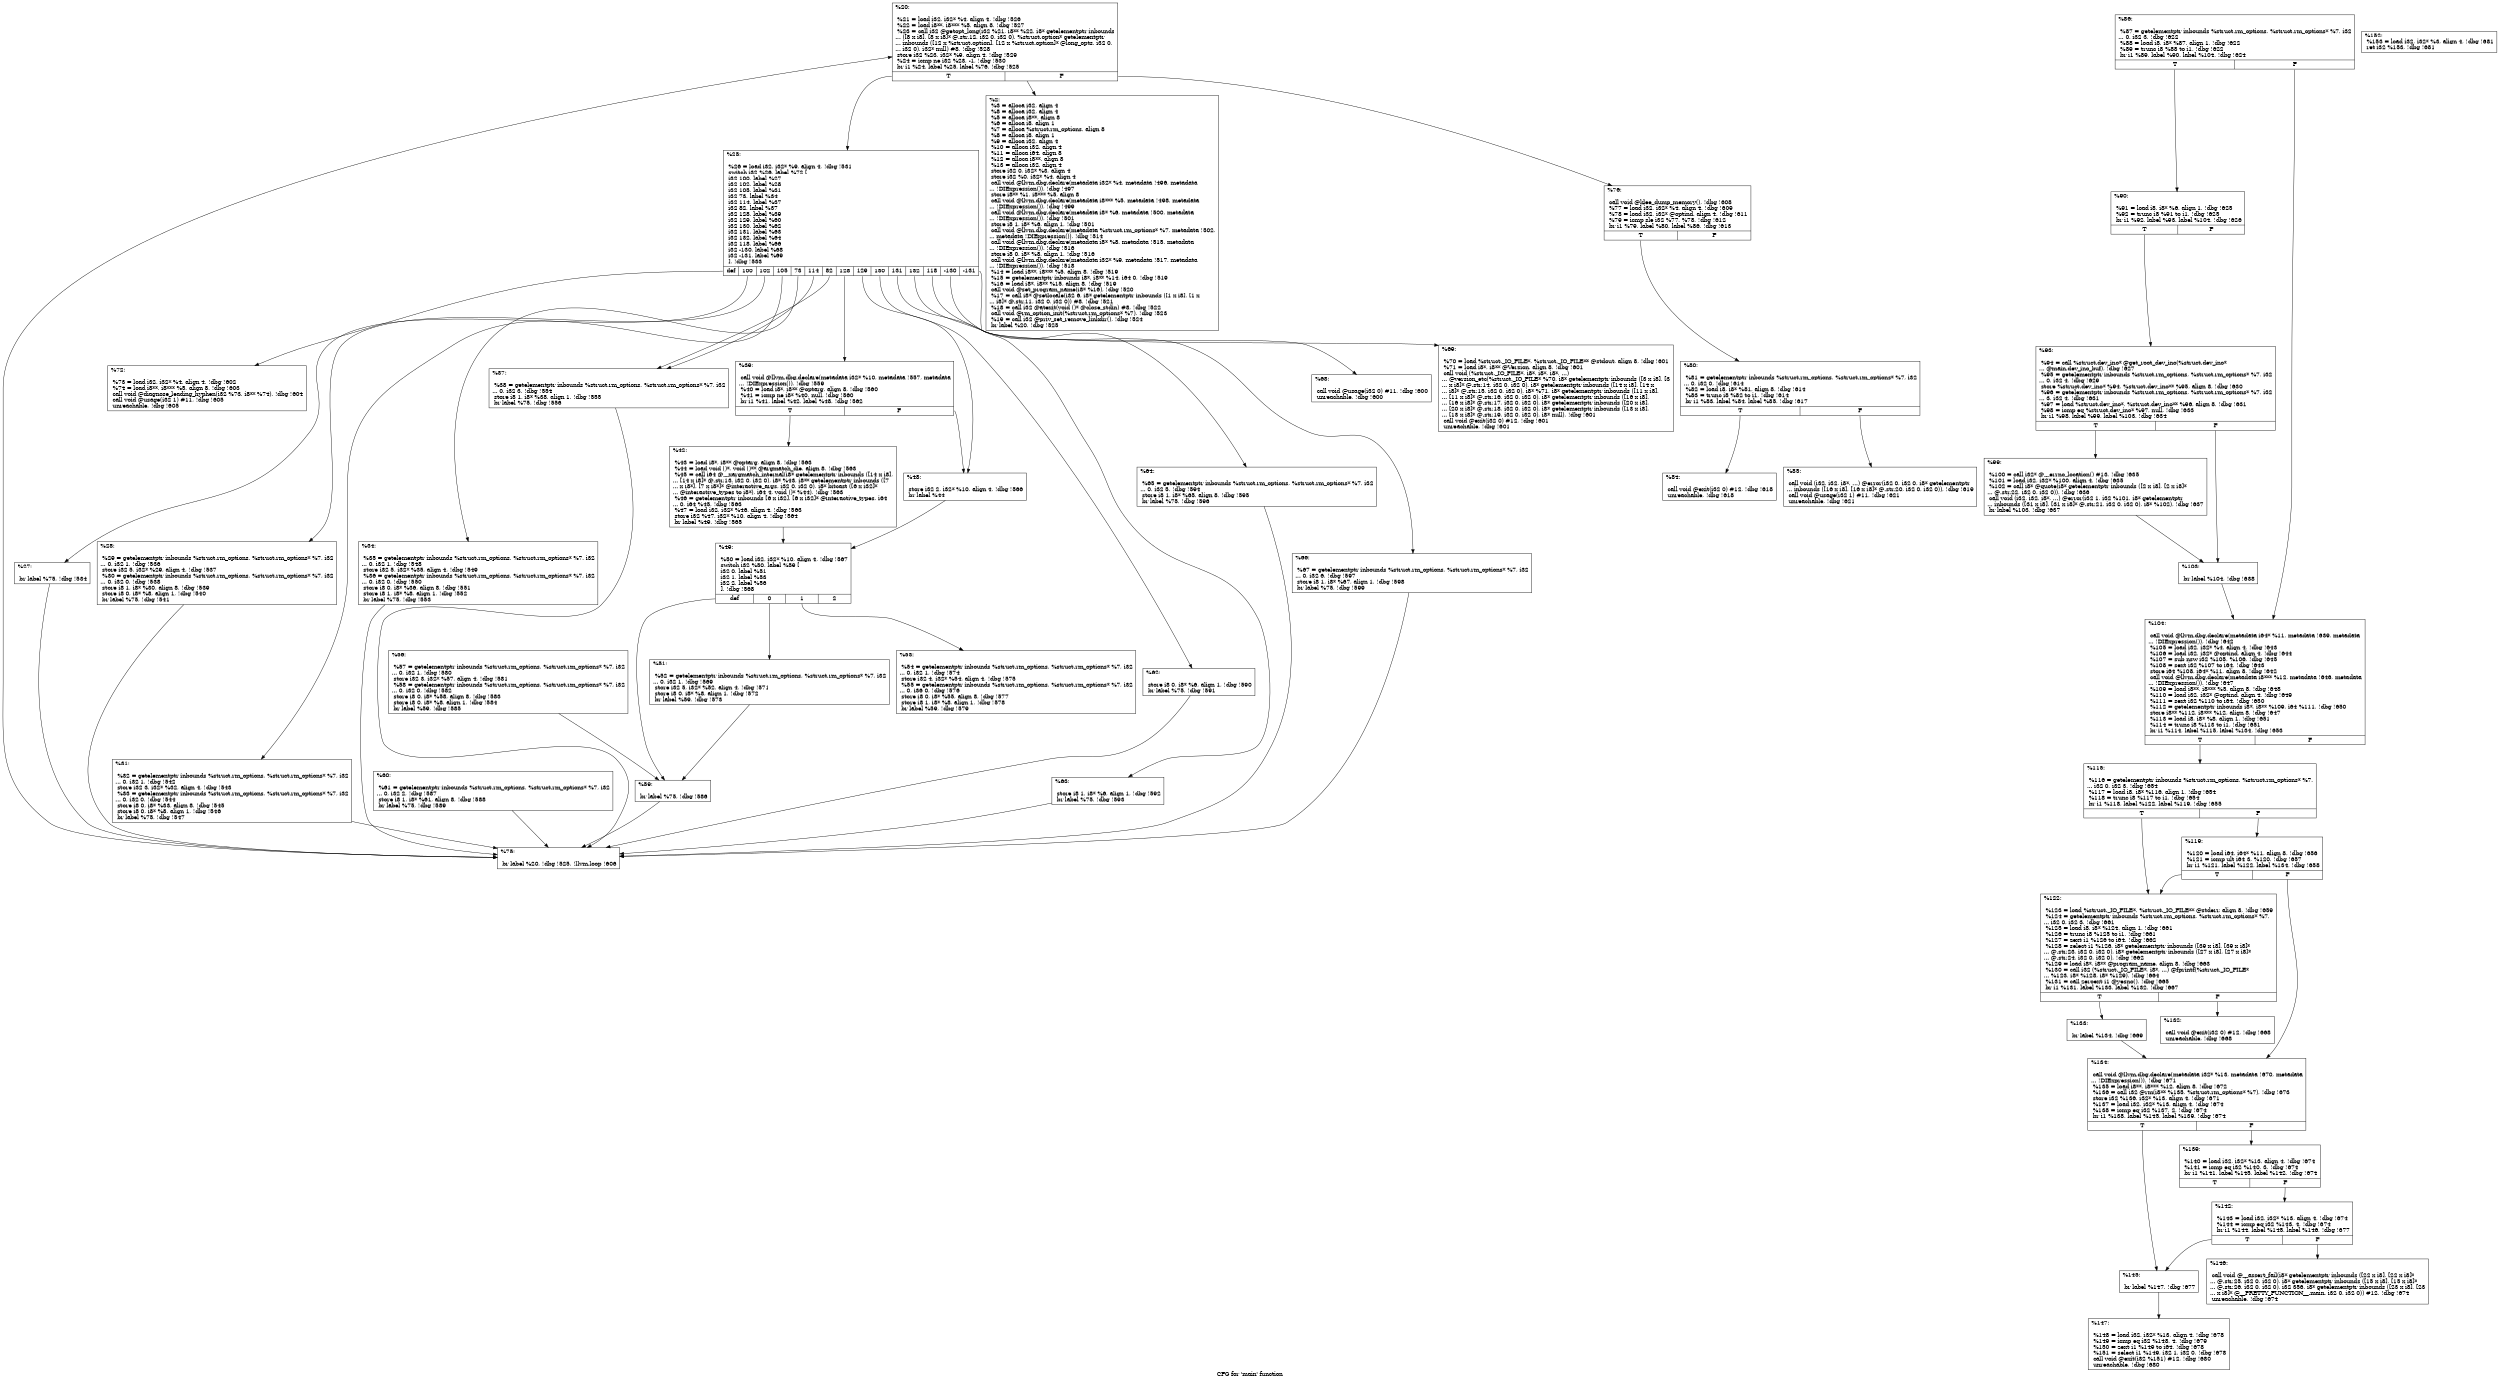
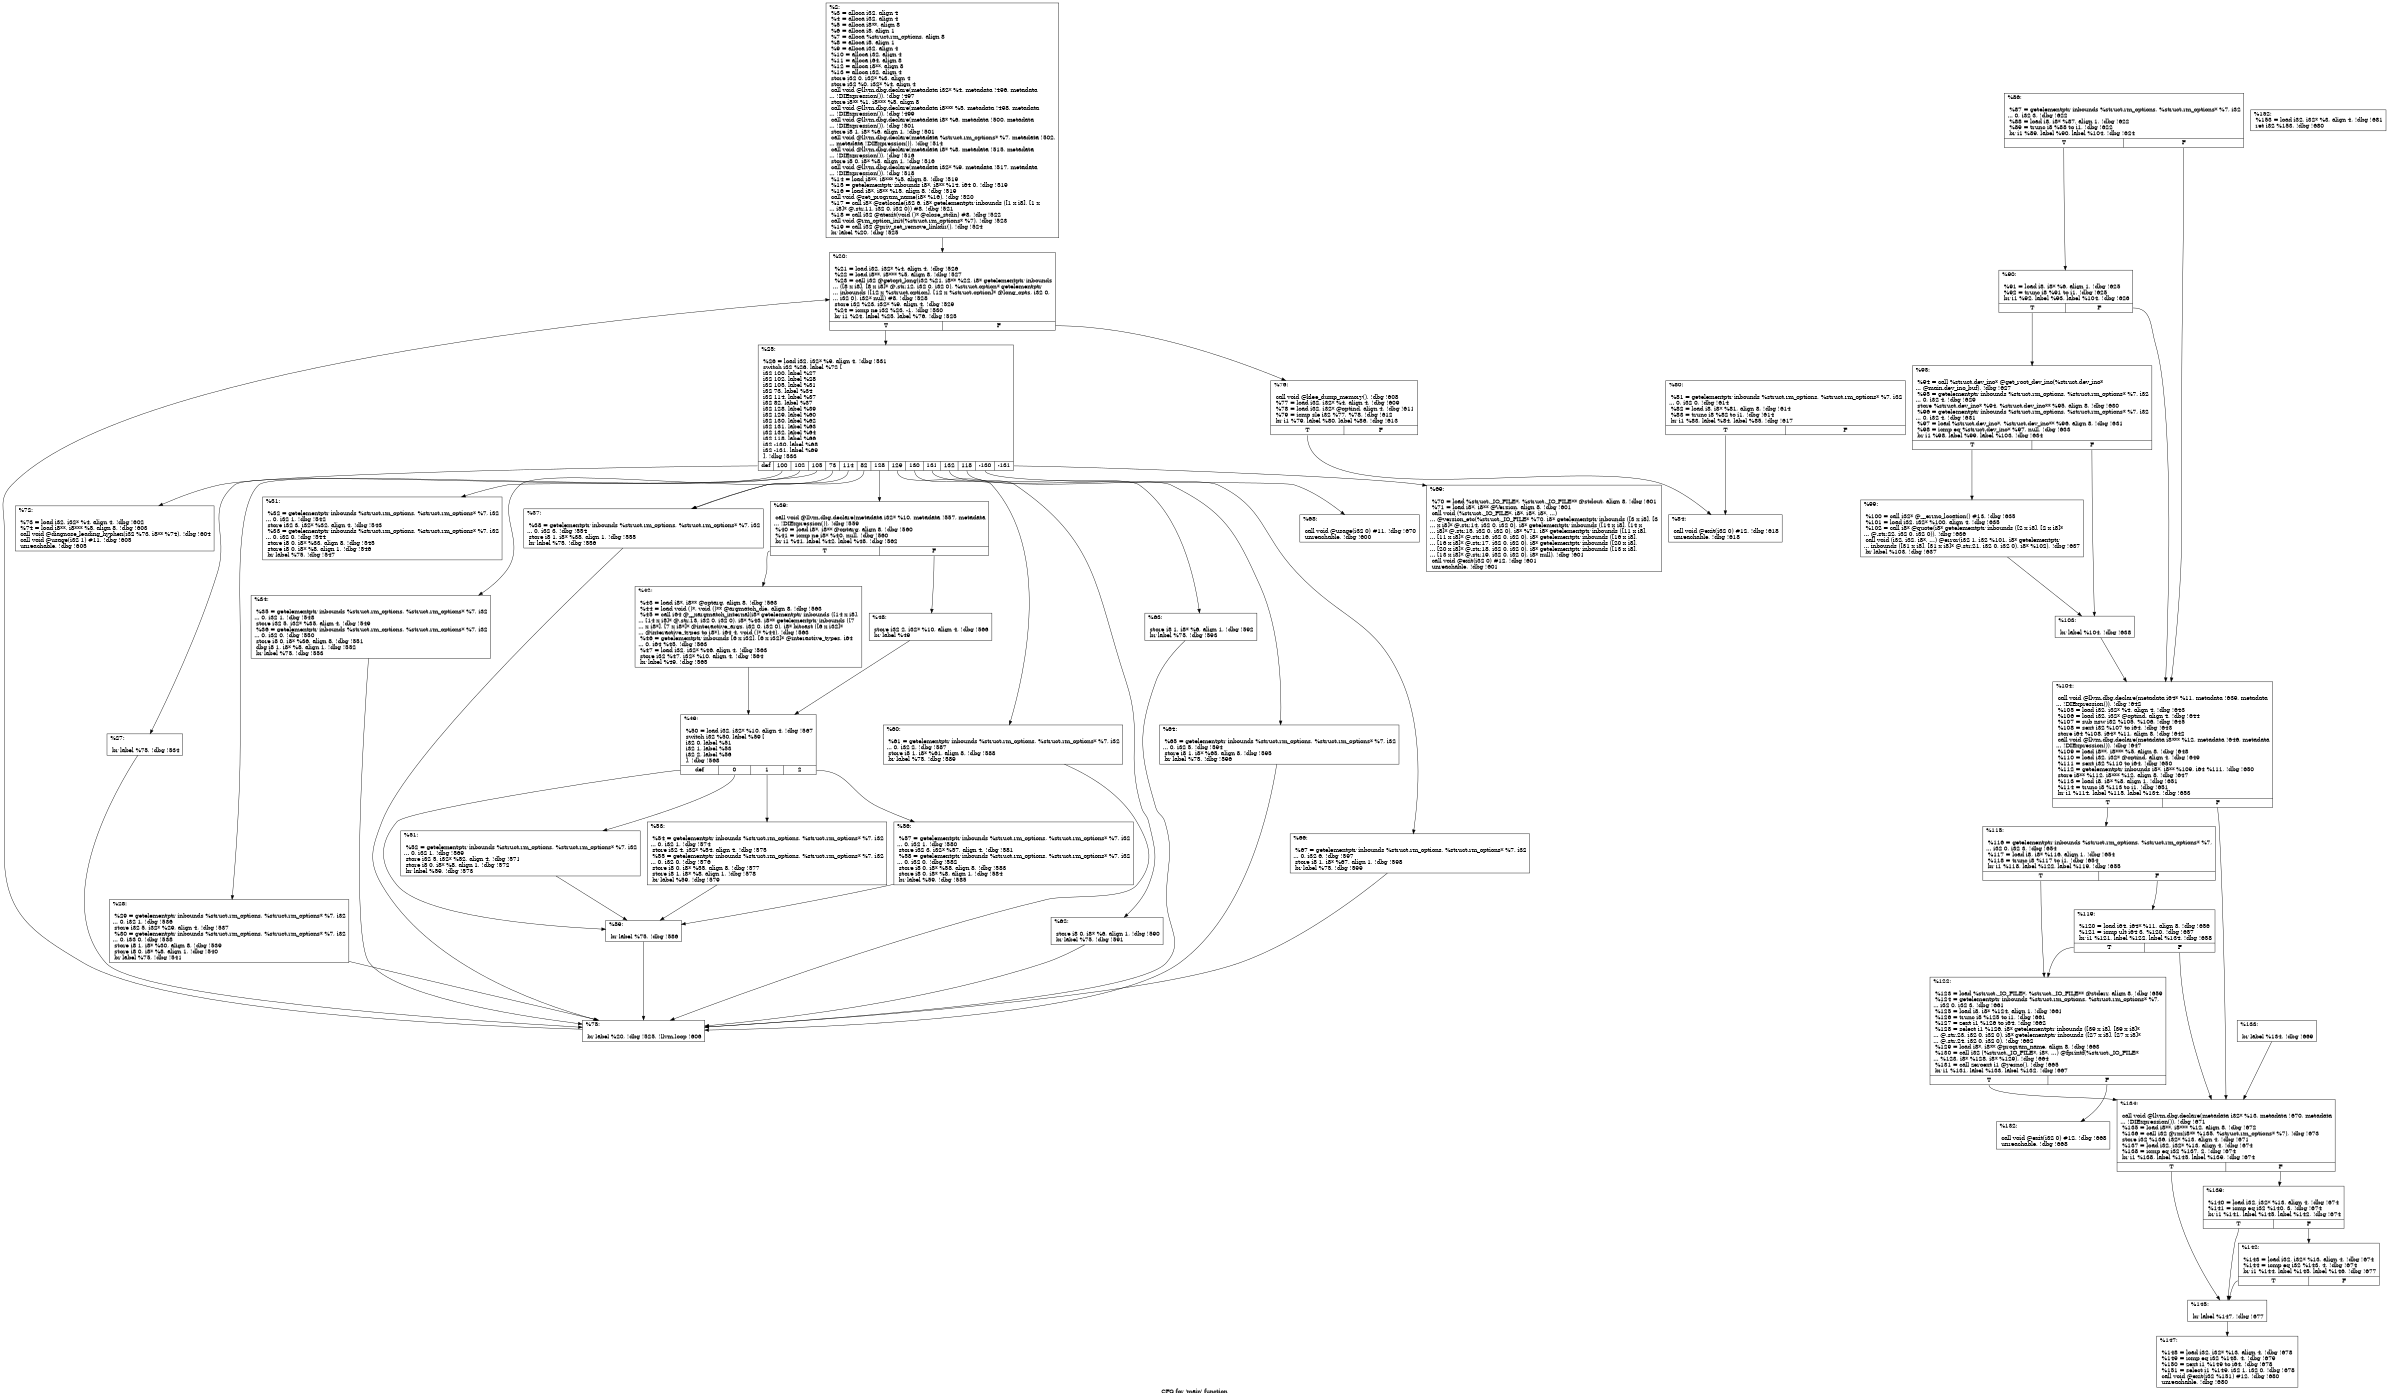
(2400, 48) -> (2289, 126)
(1030, 86) -> (942, 243)
(1024, 112) -> (864, 19)
(1672, 312) -> (1503, 478)
(957, 346) -> (1023, 550)
(1372, 391) -> (1360, 531)
(2069, 399) -> (1946, 418)
(1880, 487) -> none
none -> (2168, 487)
(926, 496) -> (891, 636)
(130, 582) -> (143, 940)
(414, 594) -> (305, 648)
(930, 691) -> (681, 862)
none -> (862, 796)
(422, 835) -> none
none -> (690, 902)
none -> (2224, 951)
(2100, 1009) -> (2050, 1096)
none -> (2232, 1262)
(2318, 1282) -> none
